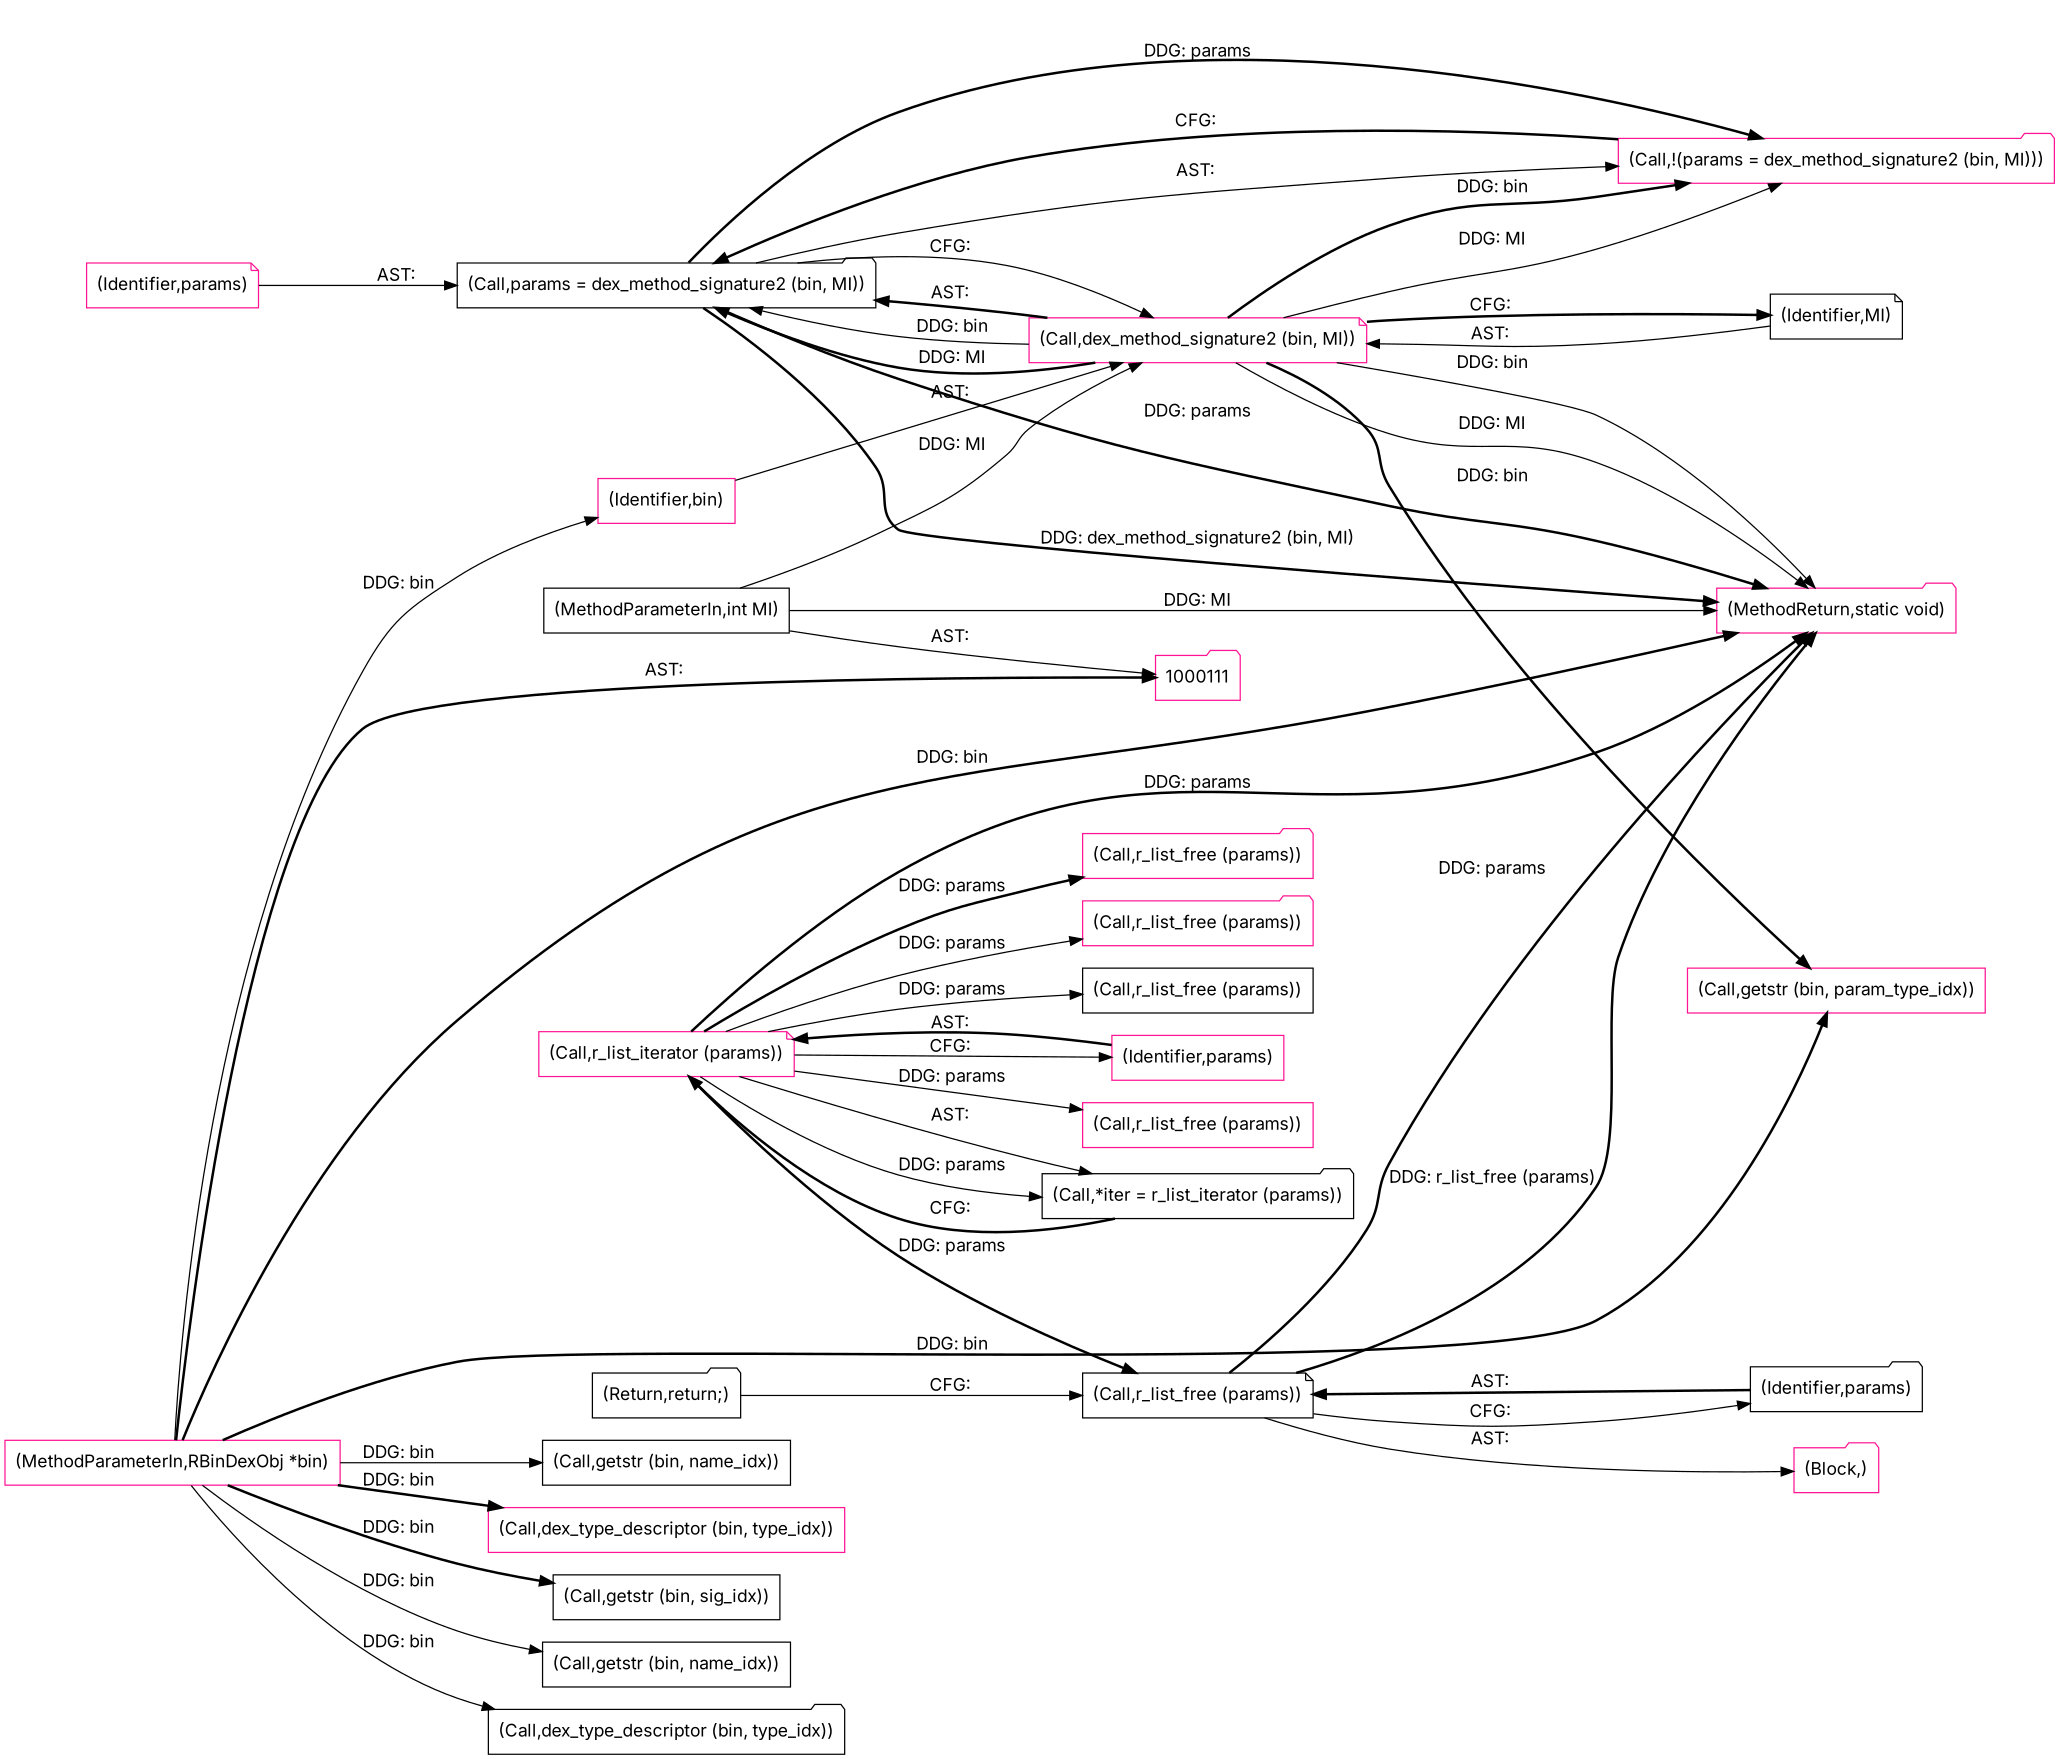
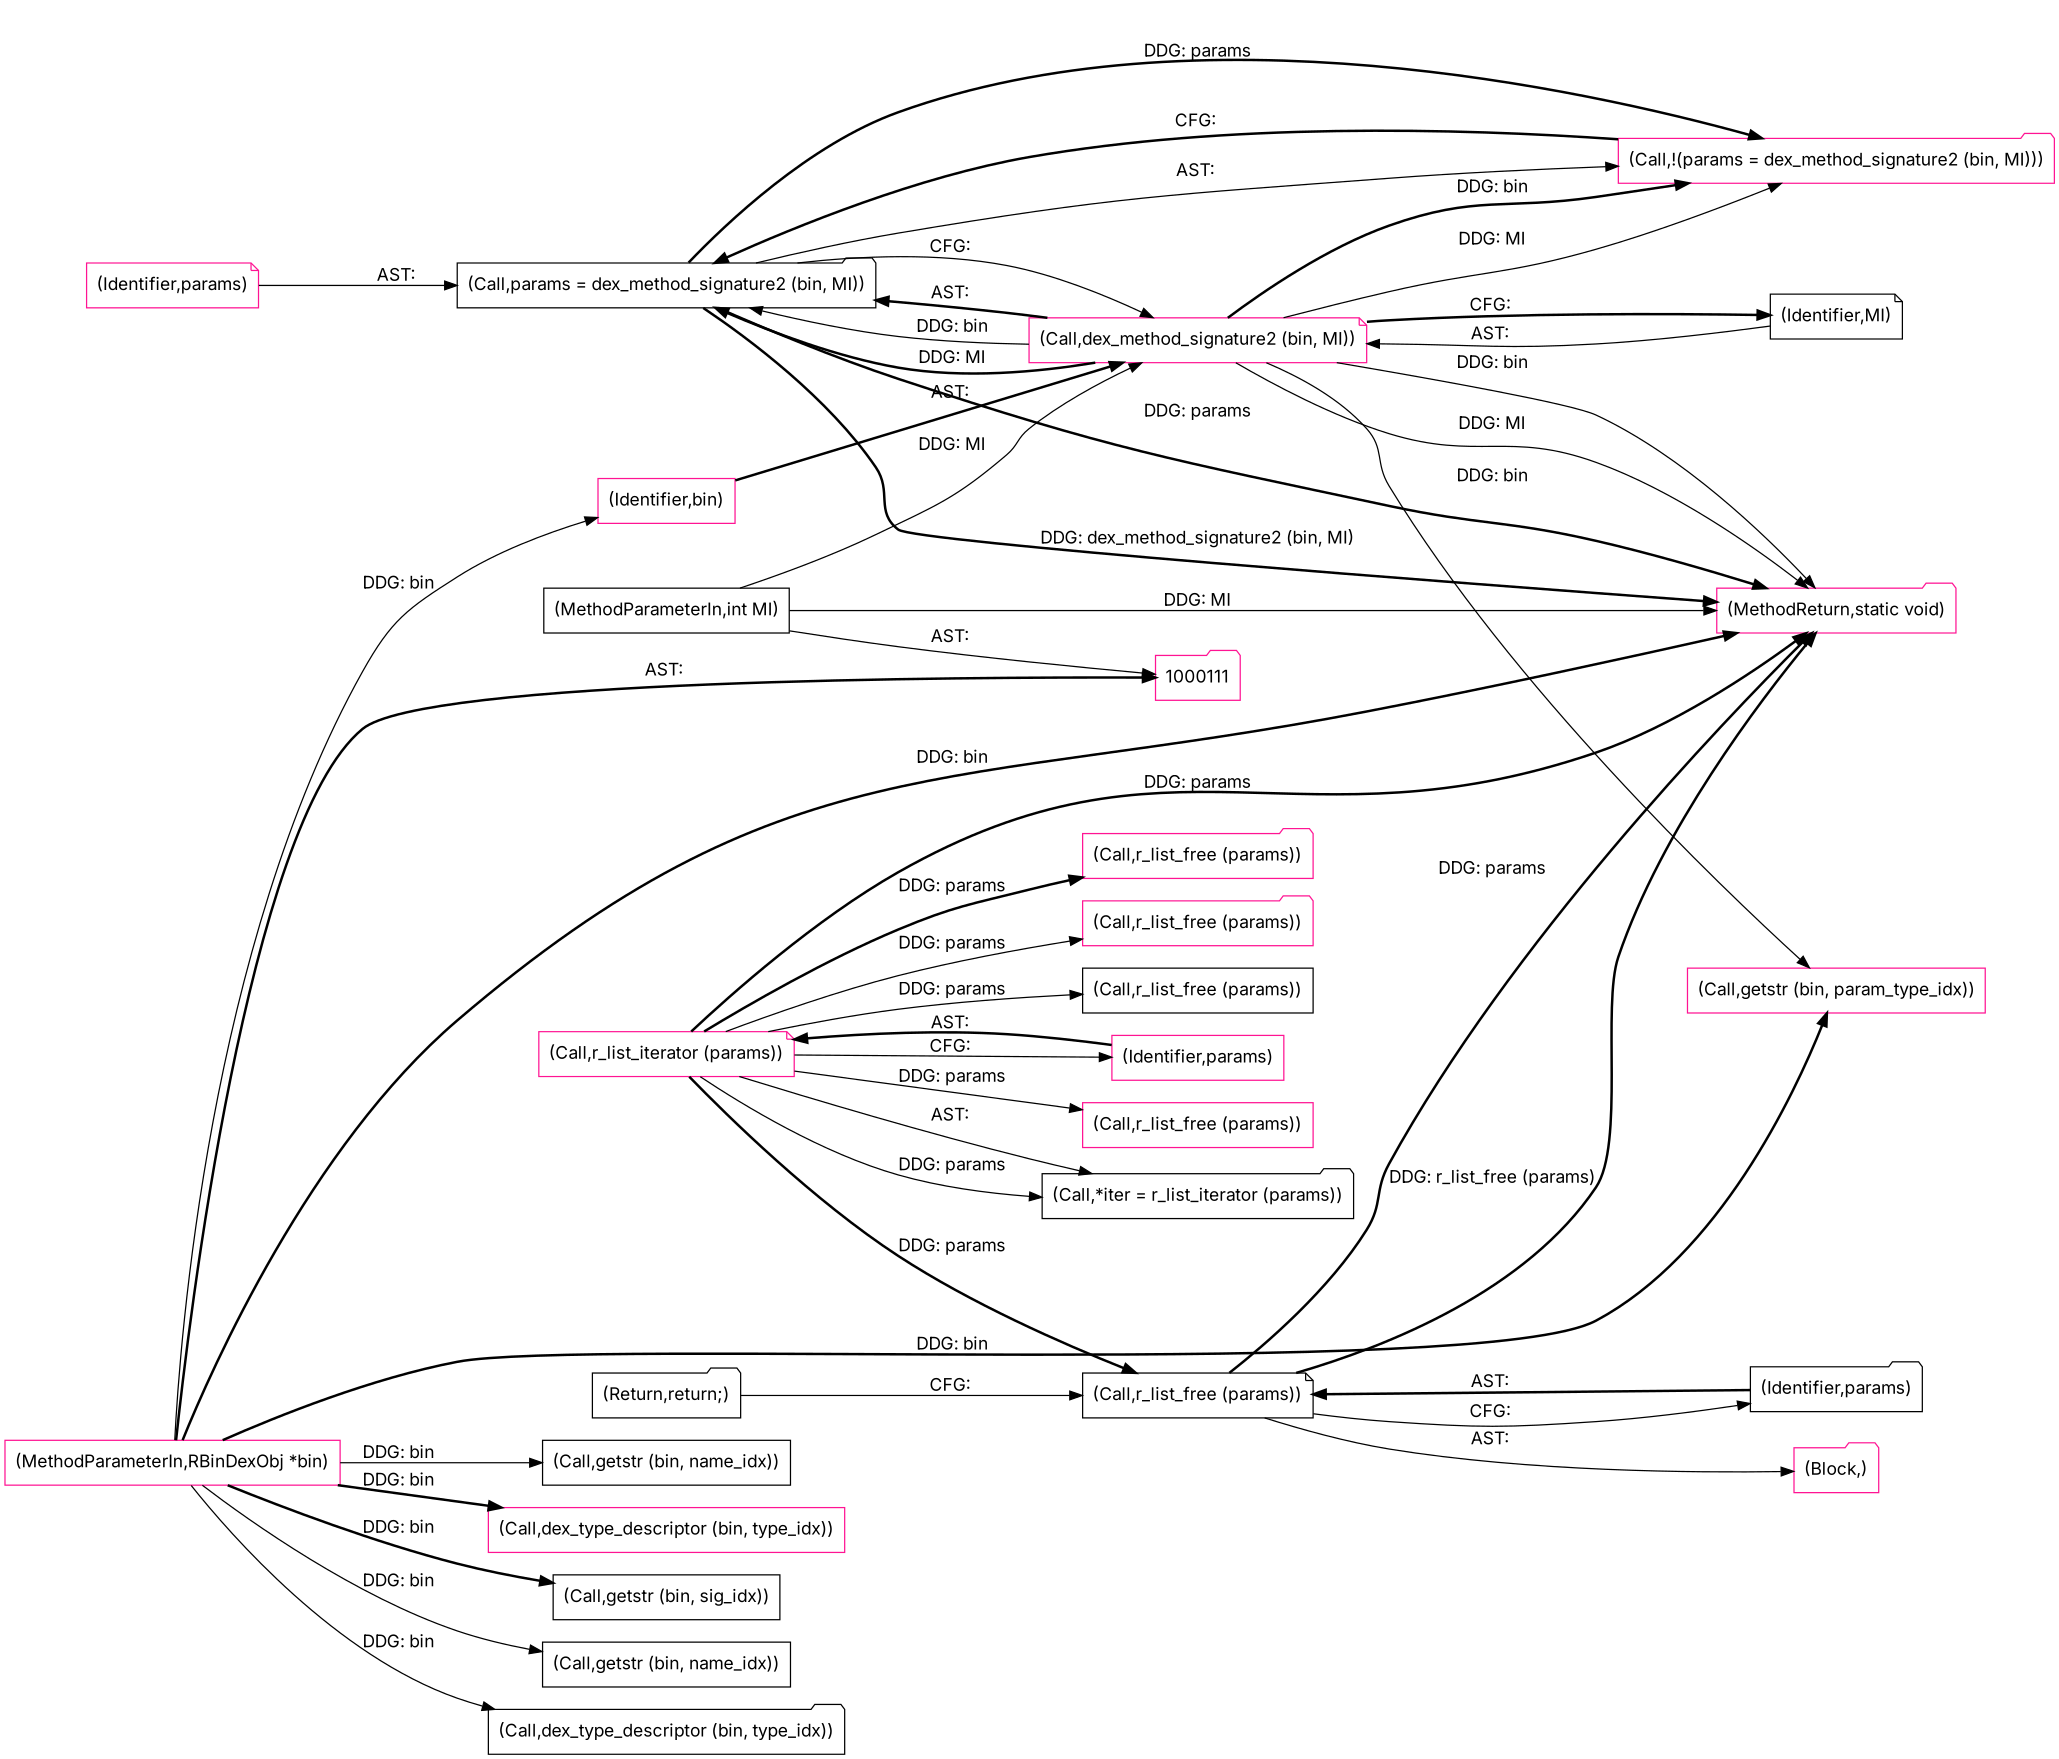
(923, 423) -> (923, 423)
(1520, 666) -> (1520, 666)
(888, 1214) -> none
